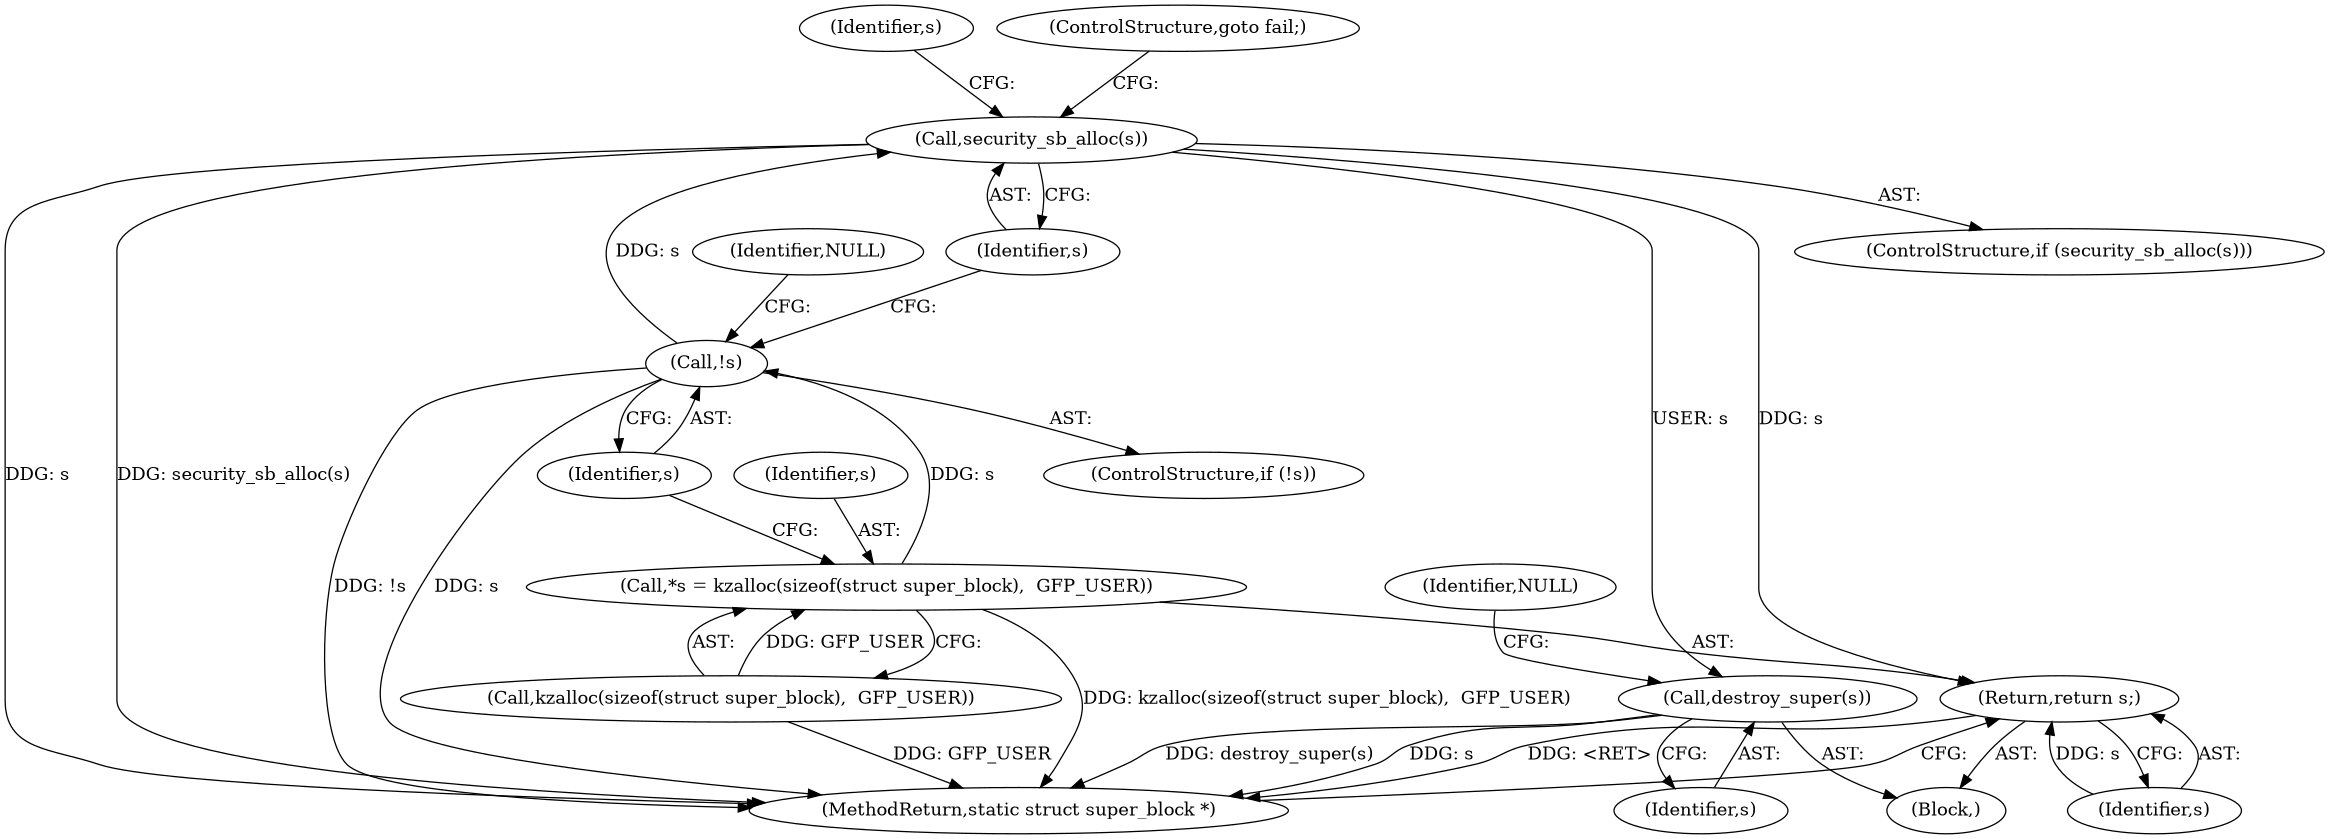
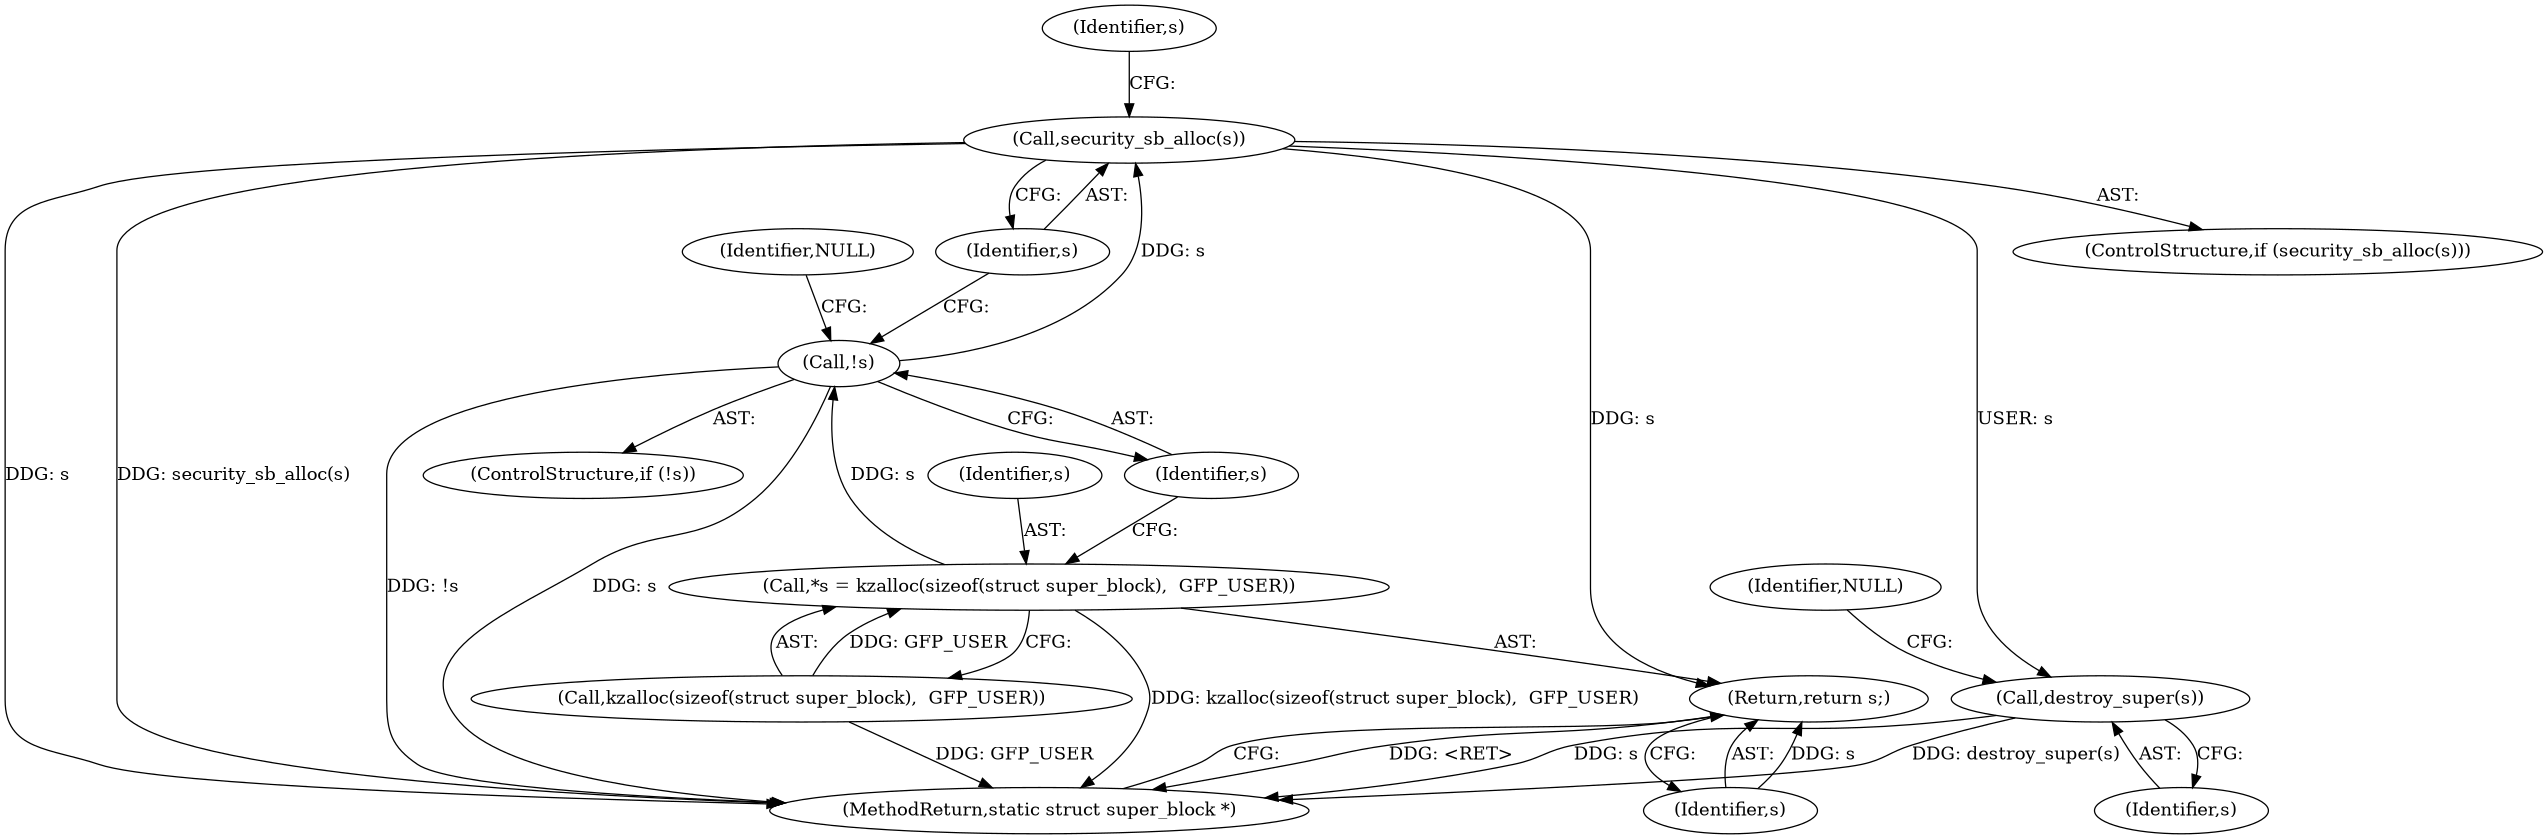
(1178, 28) -> none
(1946, 811) -> none
